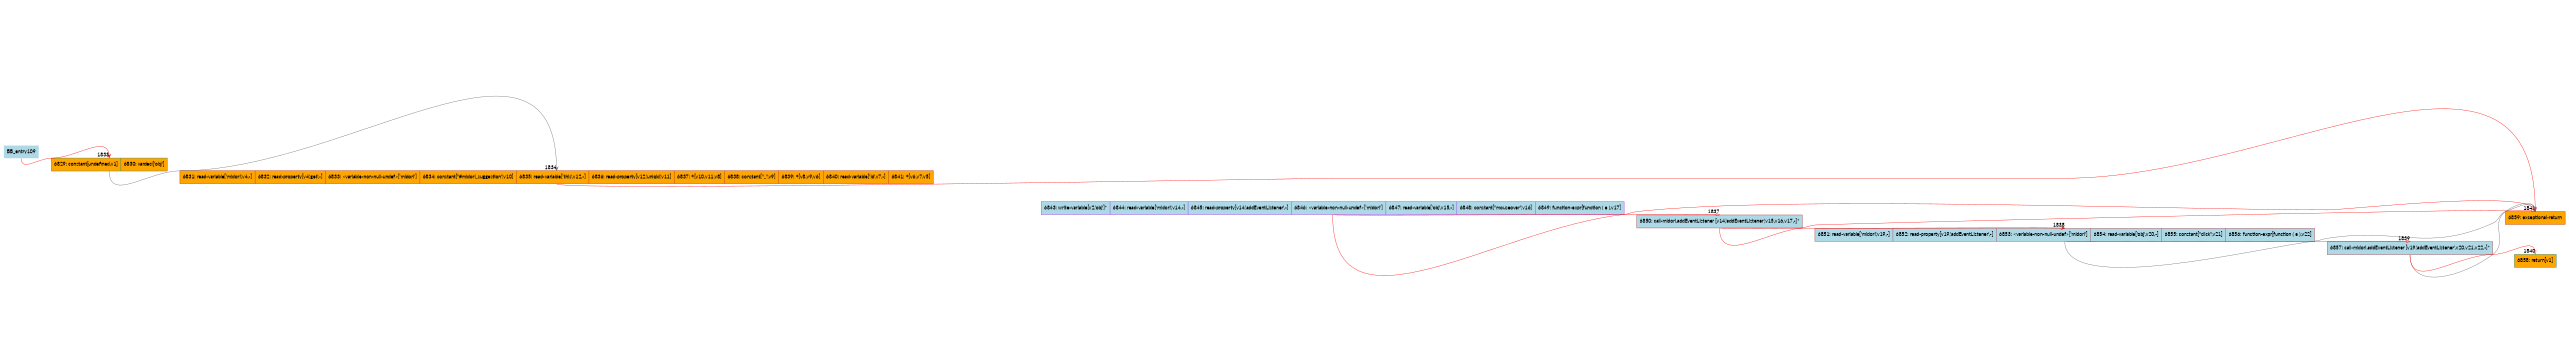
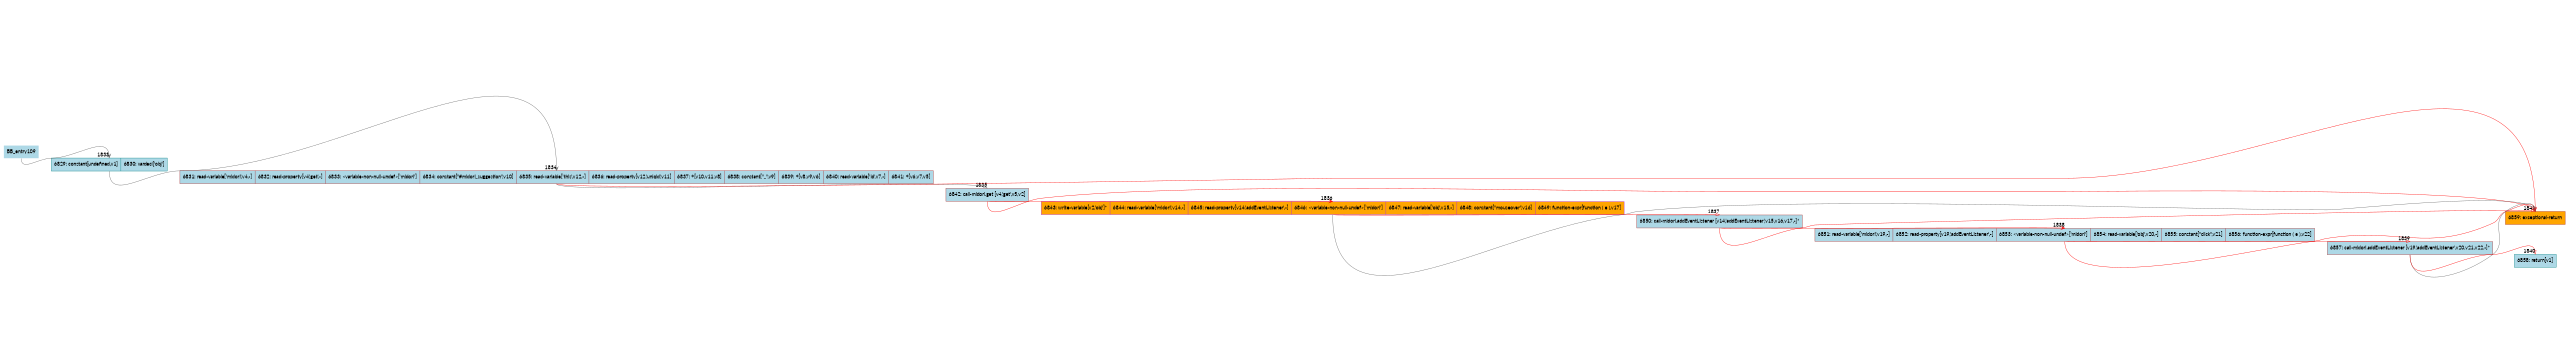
(65, 156) -> (65, 156)
(109, 165) -> (109, 165)
(557, 177) -> (557, 177)
none -> (987, 195)
(1910, 204) -> (1910, 204)
(1333, 208) -> (1333, 208)
(2298, 244) -> (2298, 244)
(2535, 261) -> (2535, 261)
